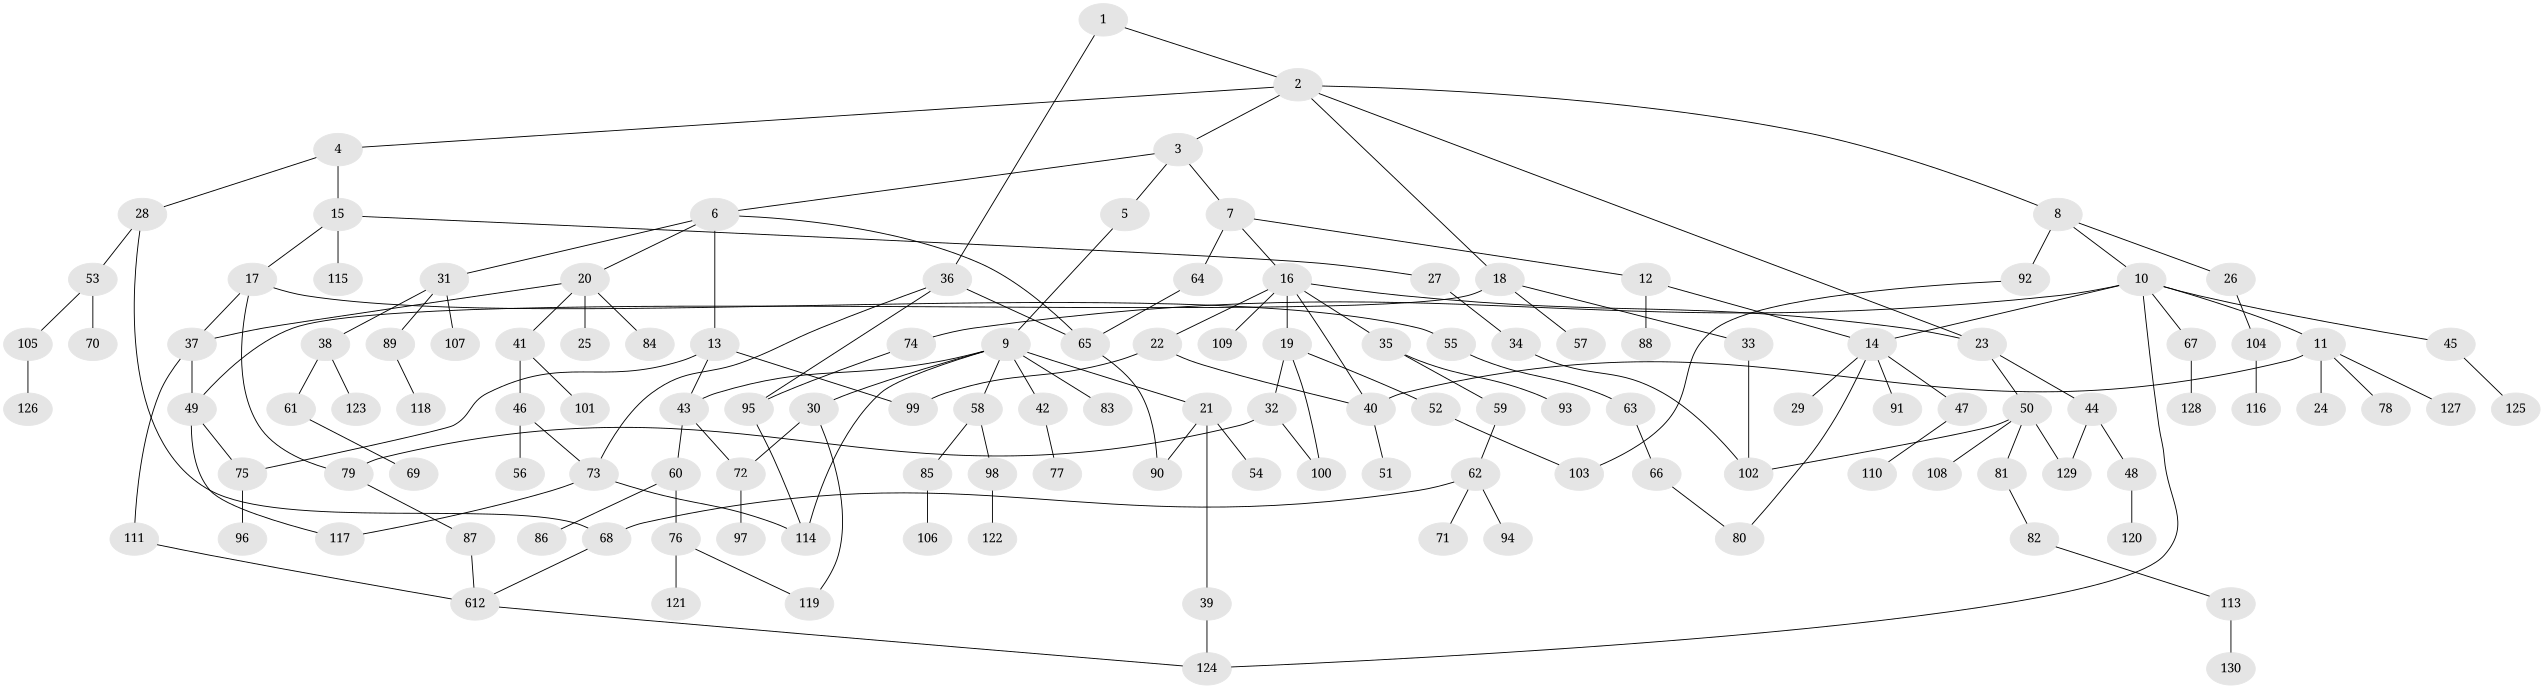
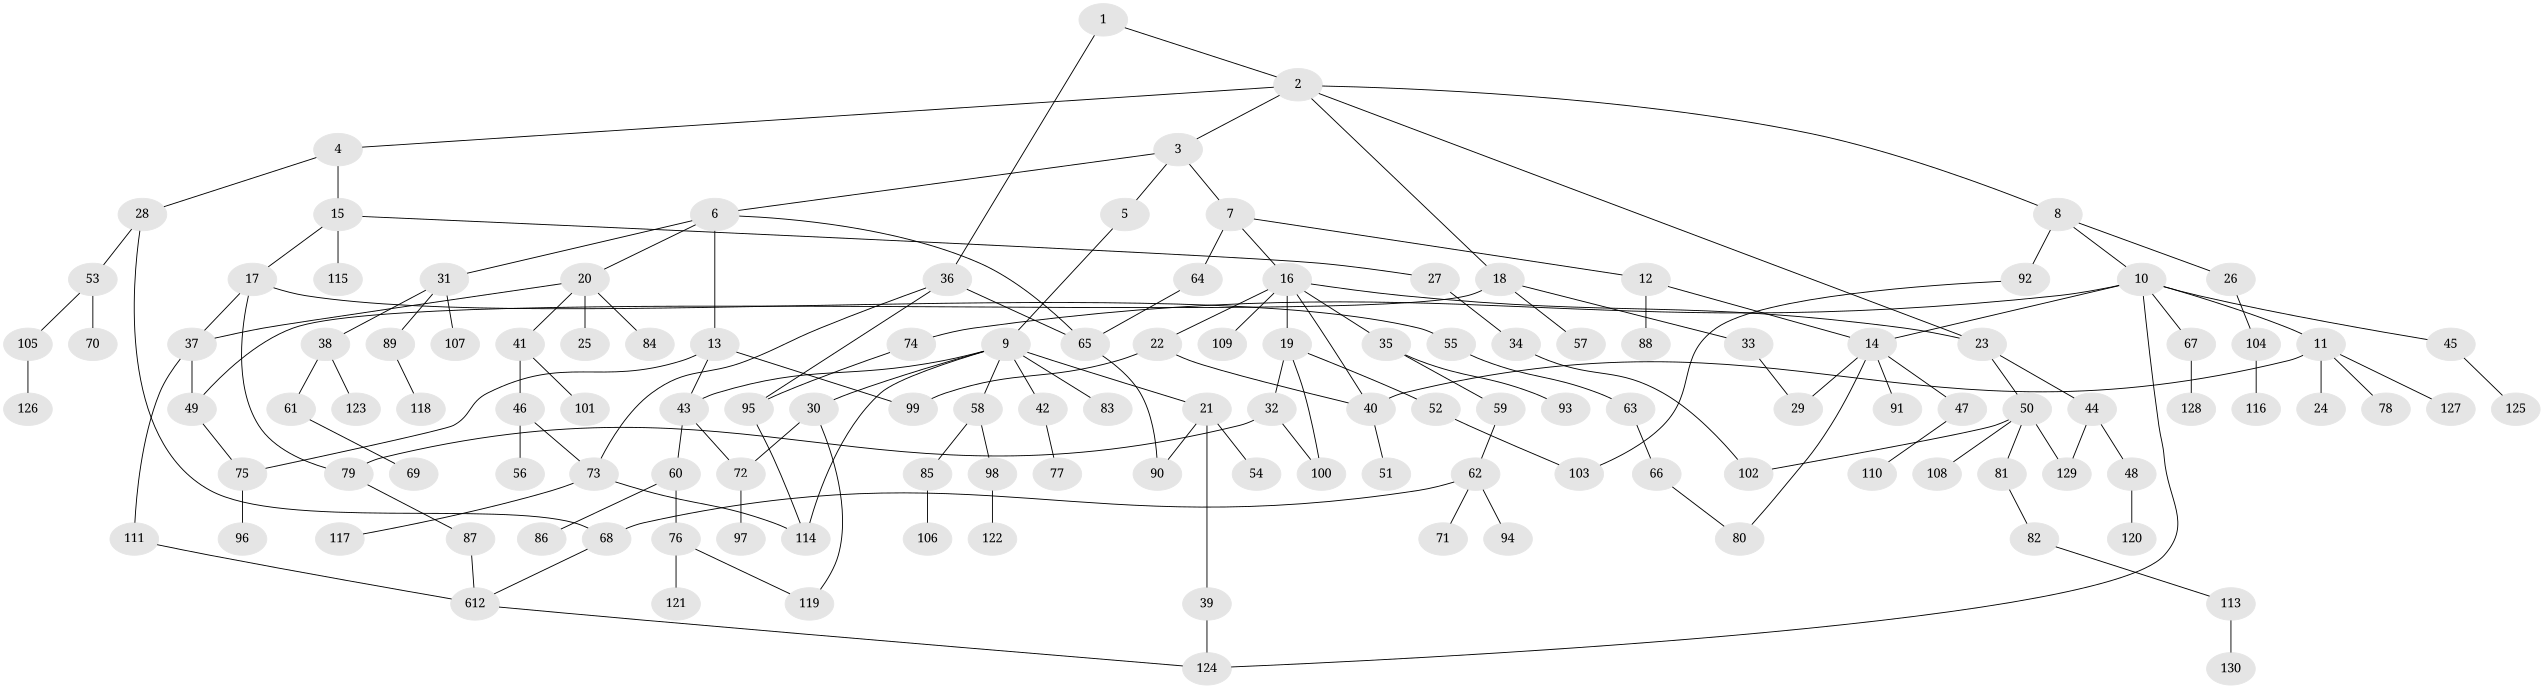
(1749, 409) -> (1774, 377)
(230, 503) -> none
